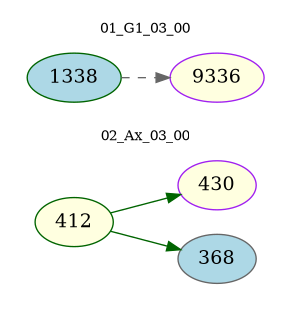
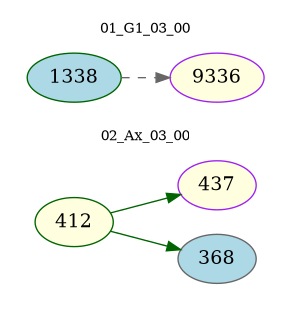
(217, 185) -> (217, 185)
